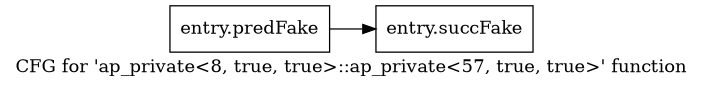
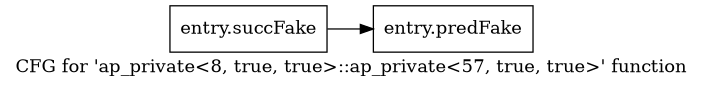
(346, 29) -> (344, 29)
